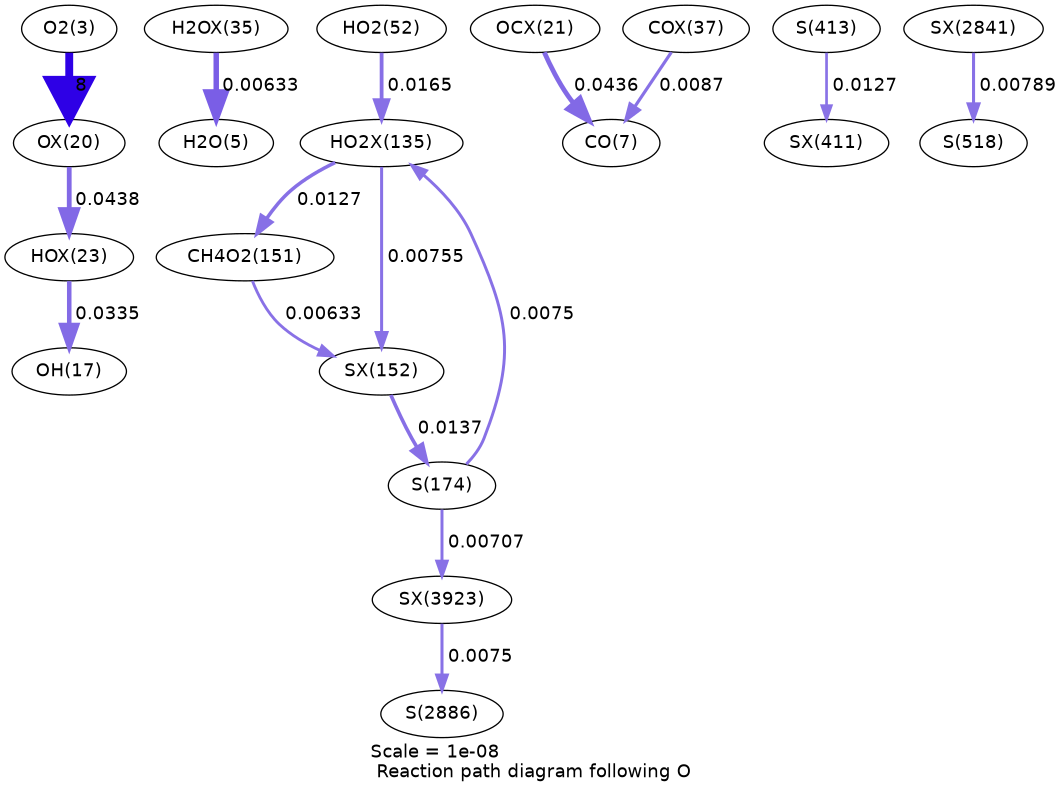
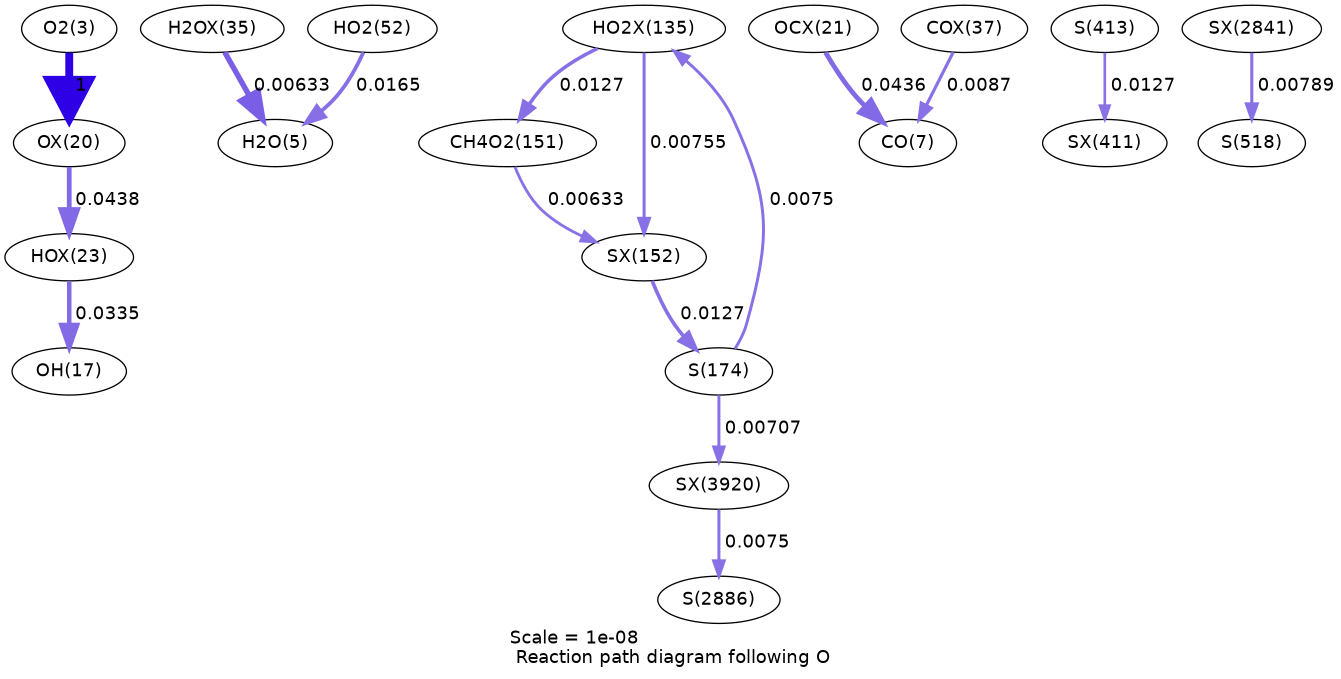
(382, 76) -> (346, 84)
(78, 86) -> (78, 86)
(448, 429) -> (710, 314)
(442, 600) -> (719, 486)
